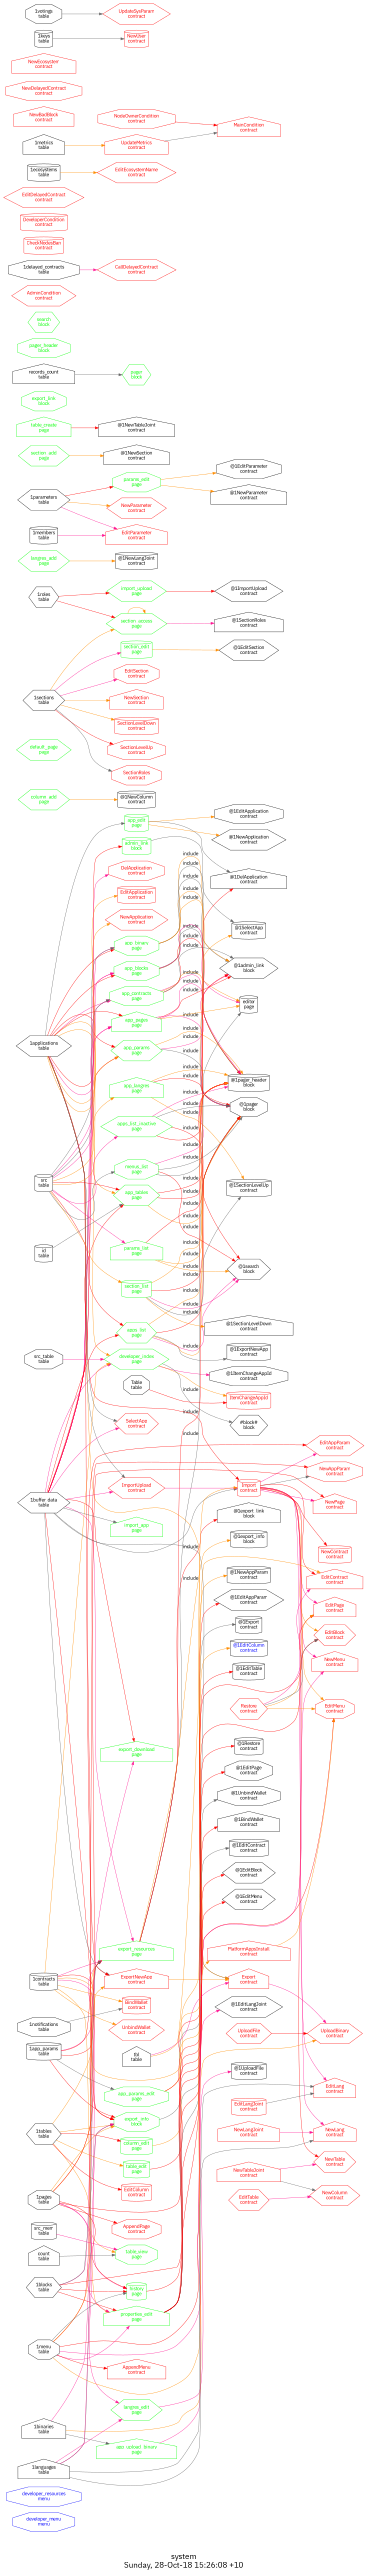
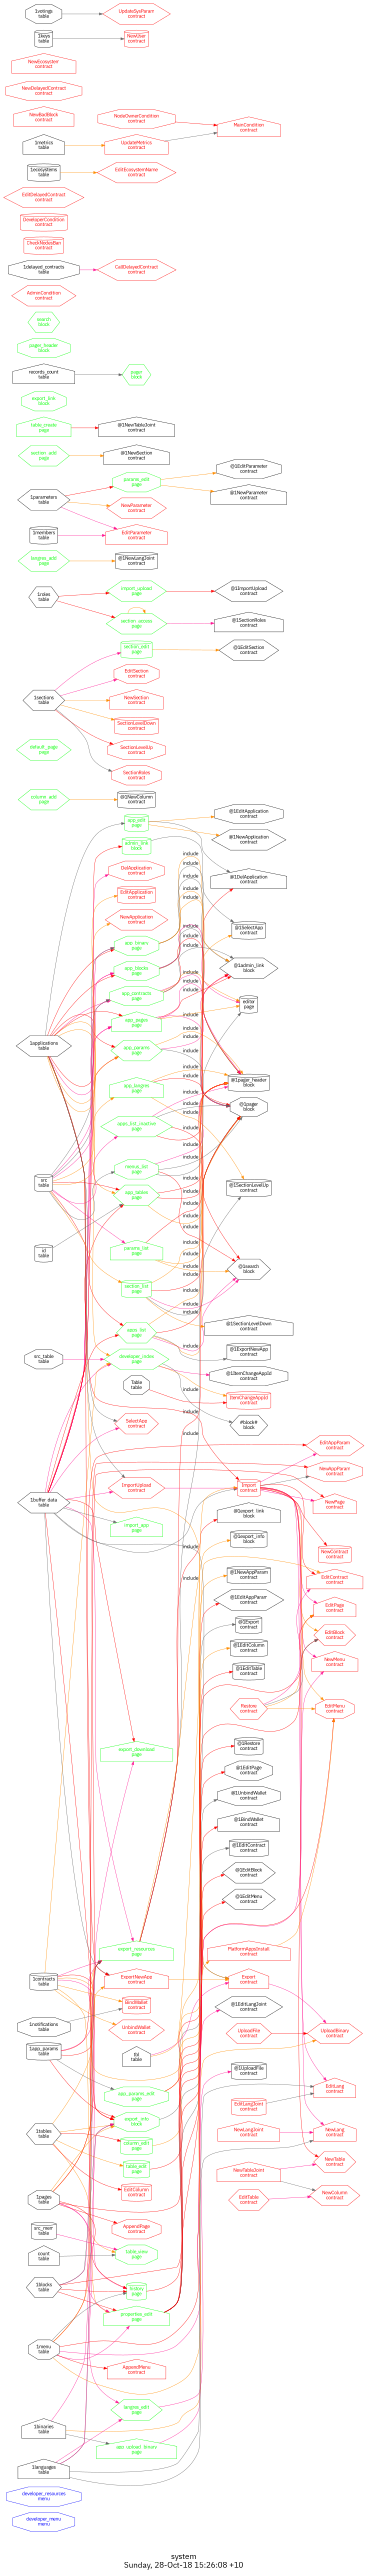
(76, 656) -> none
(249, 1648) -> (249, 1648)
